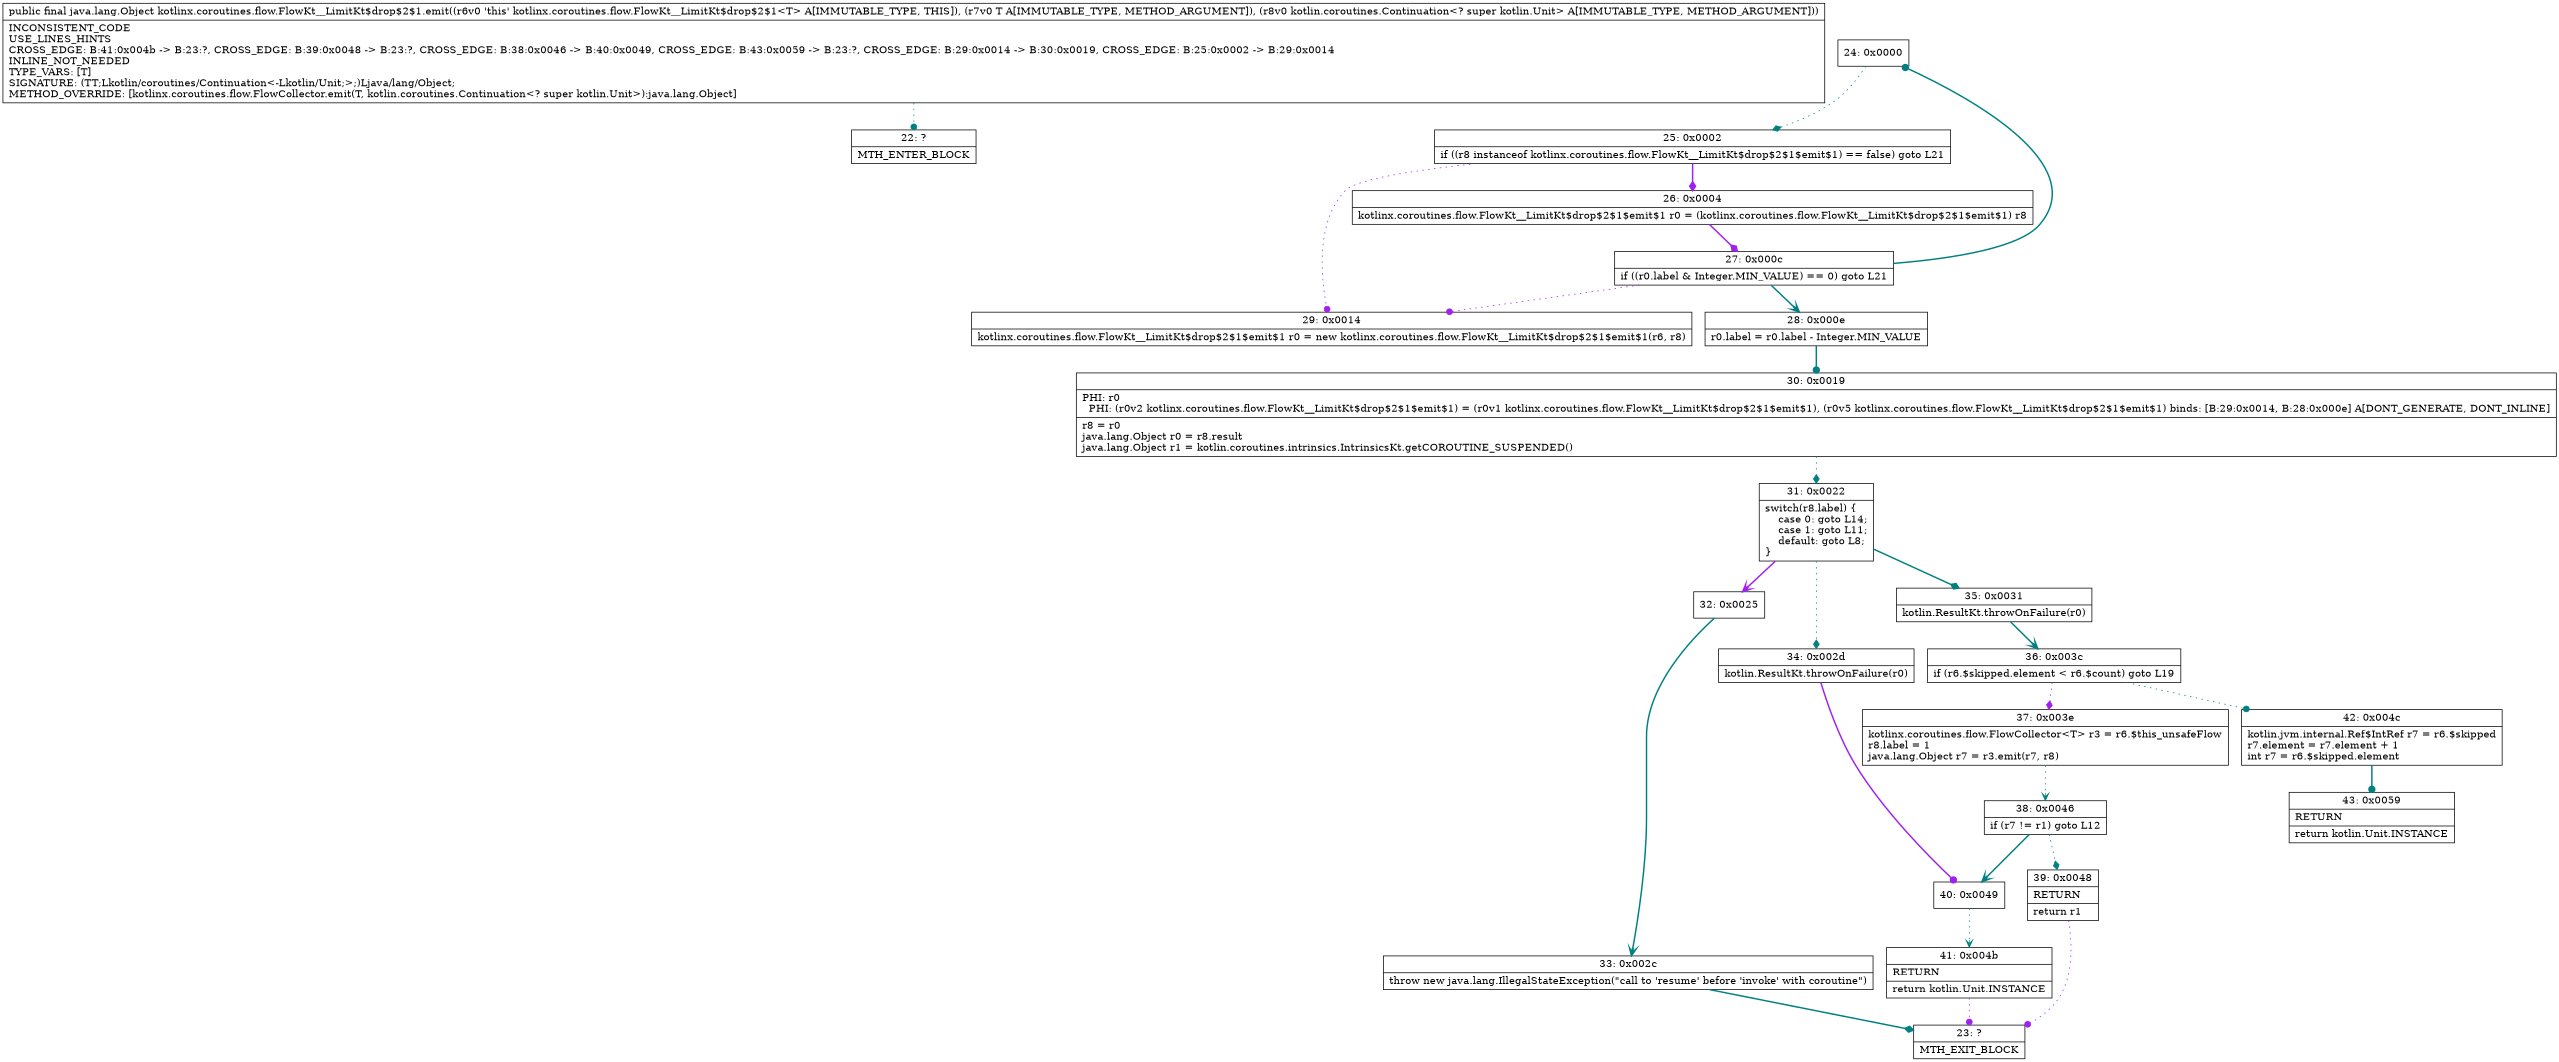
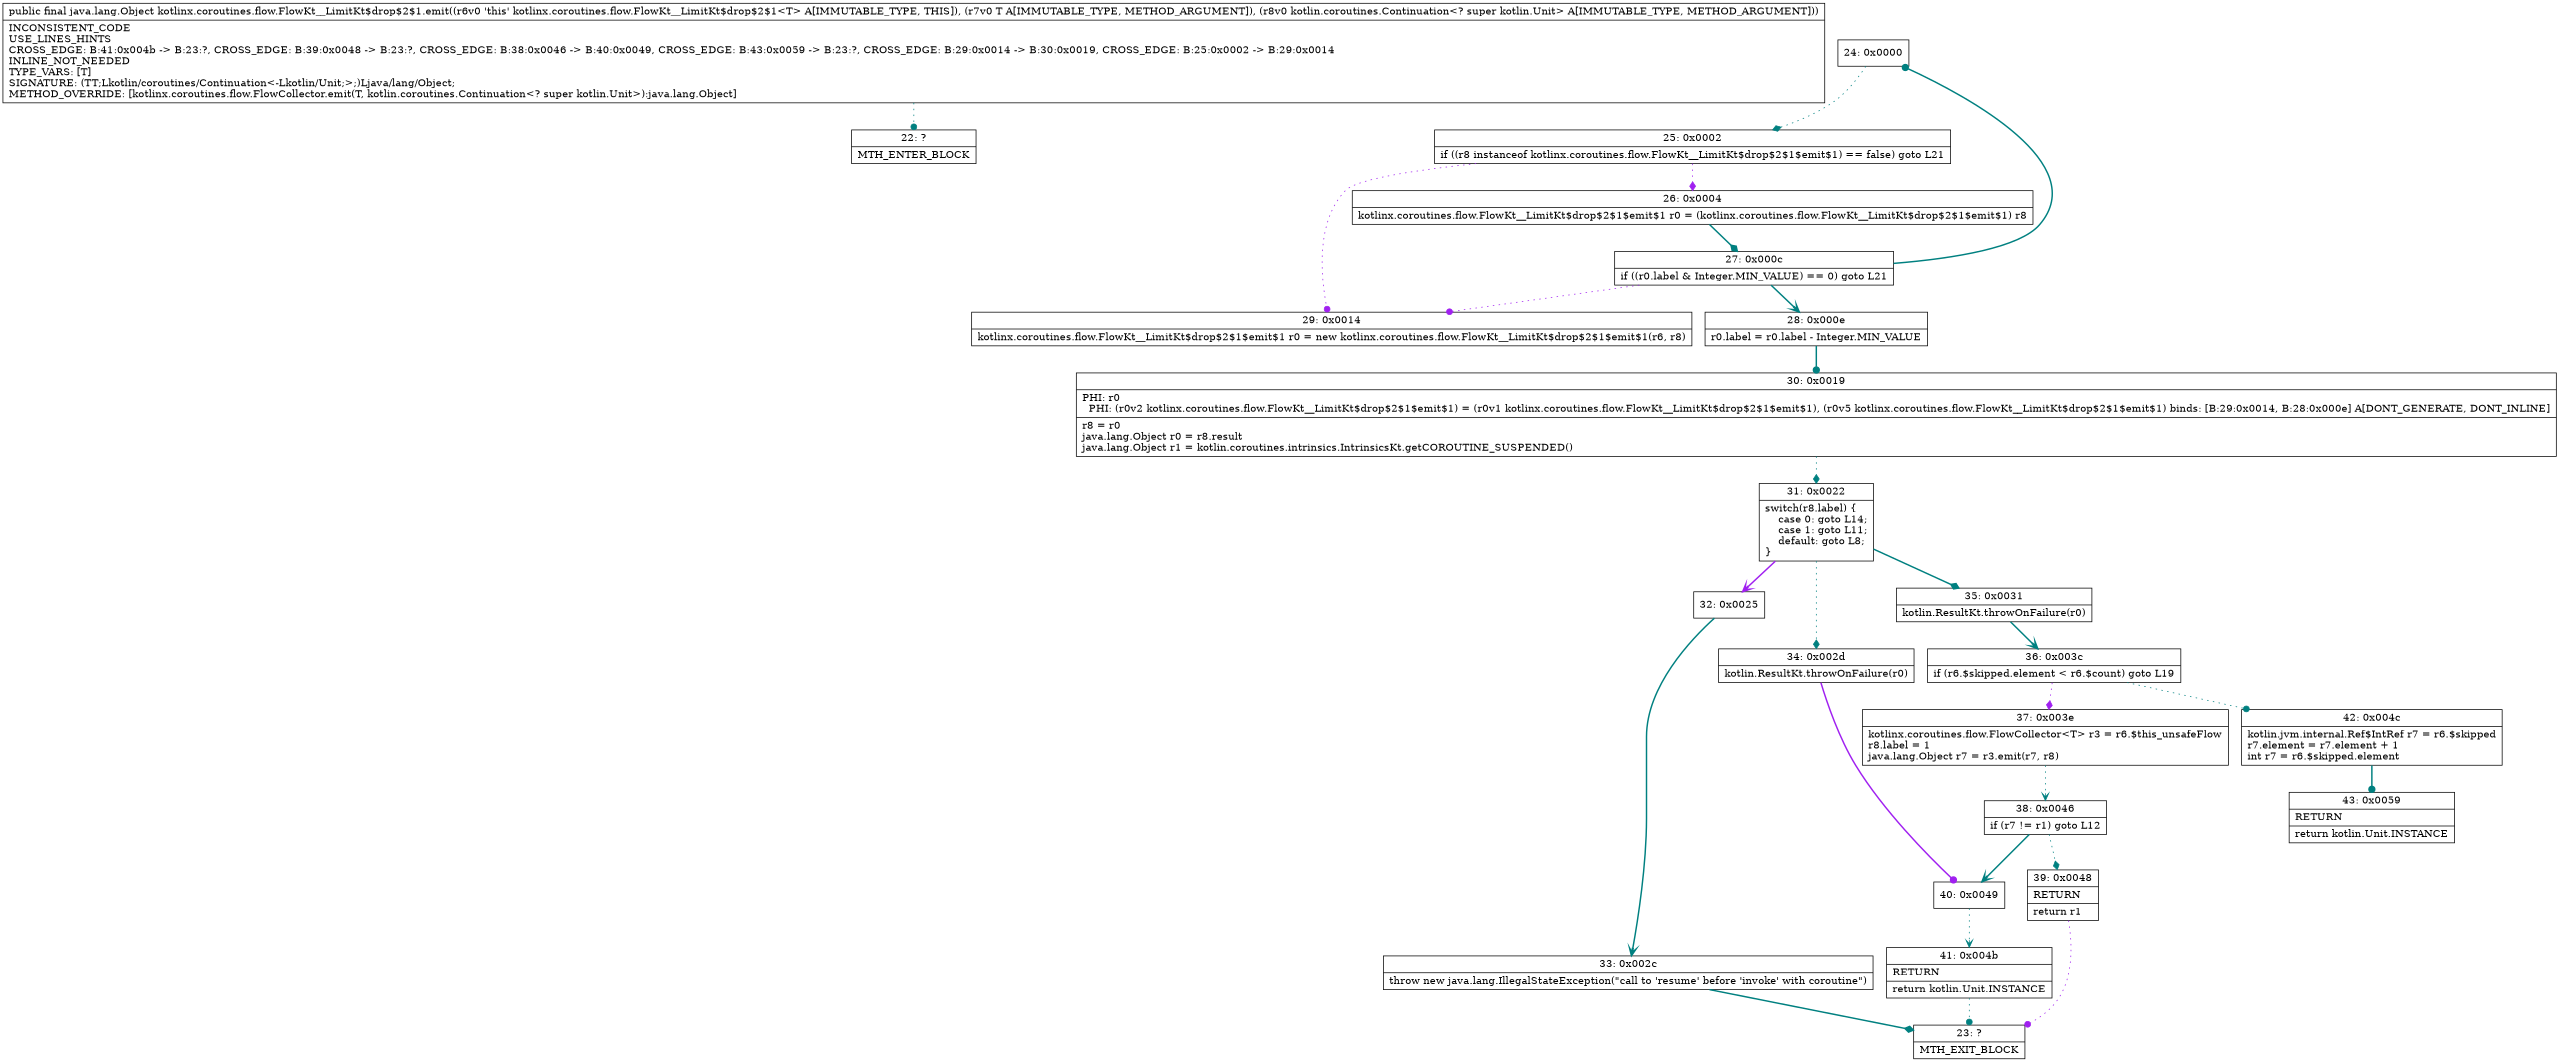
(1693, 173) -> (1693, 173)
(1720, 235) -> (1720, 235)
(1969, 1009) -> (1969, 1009)
